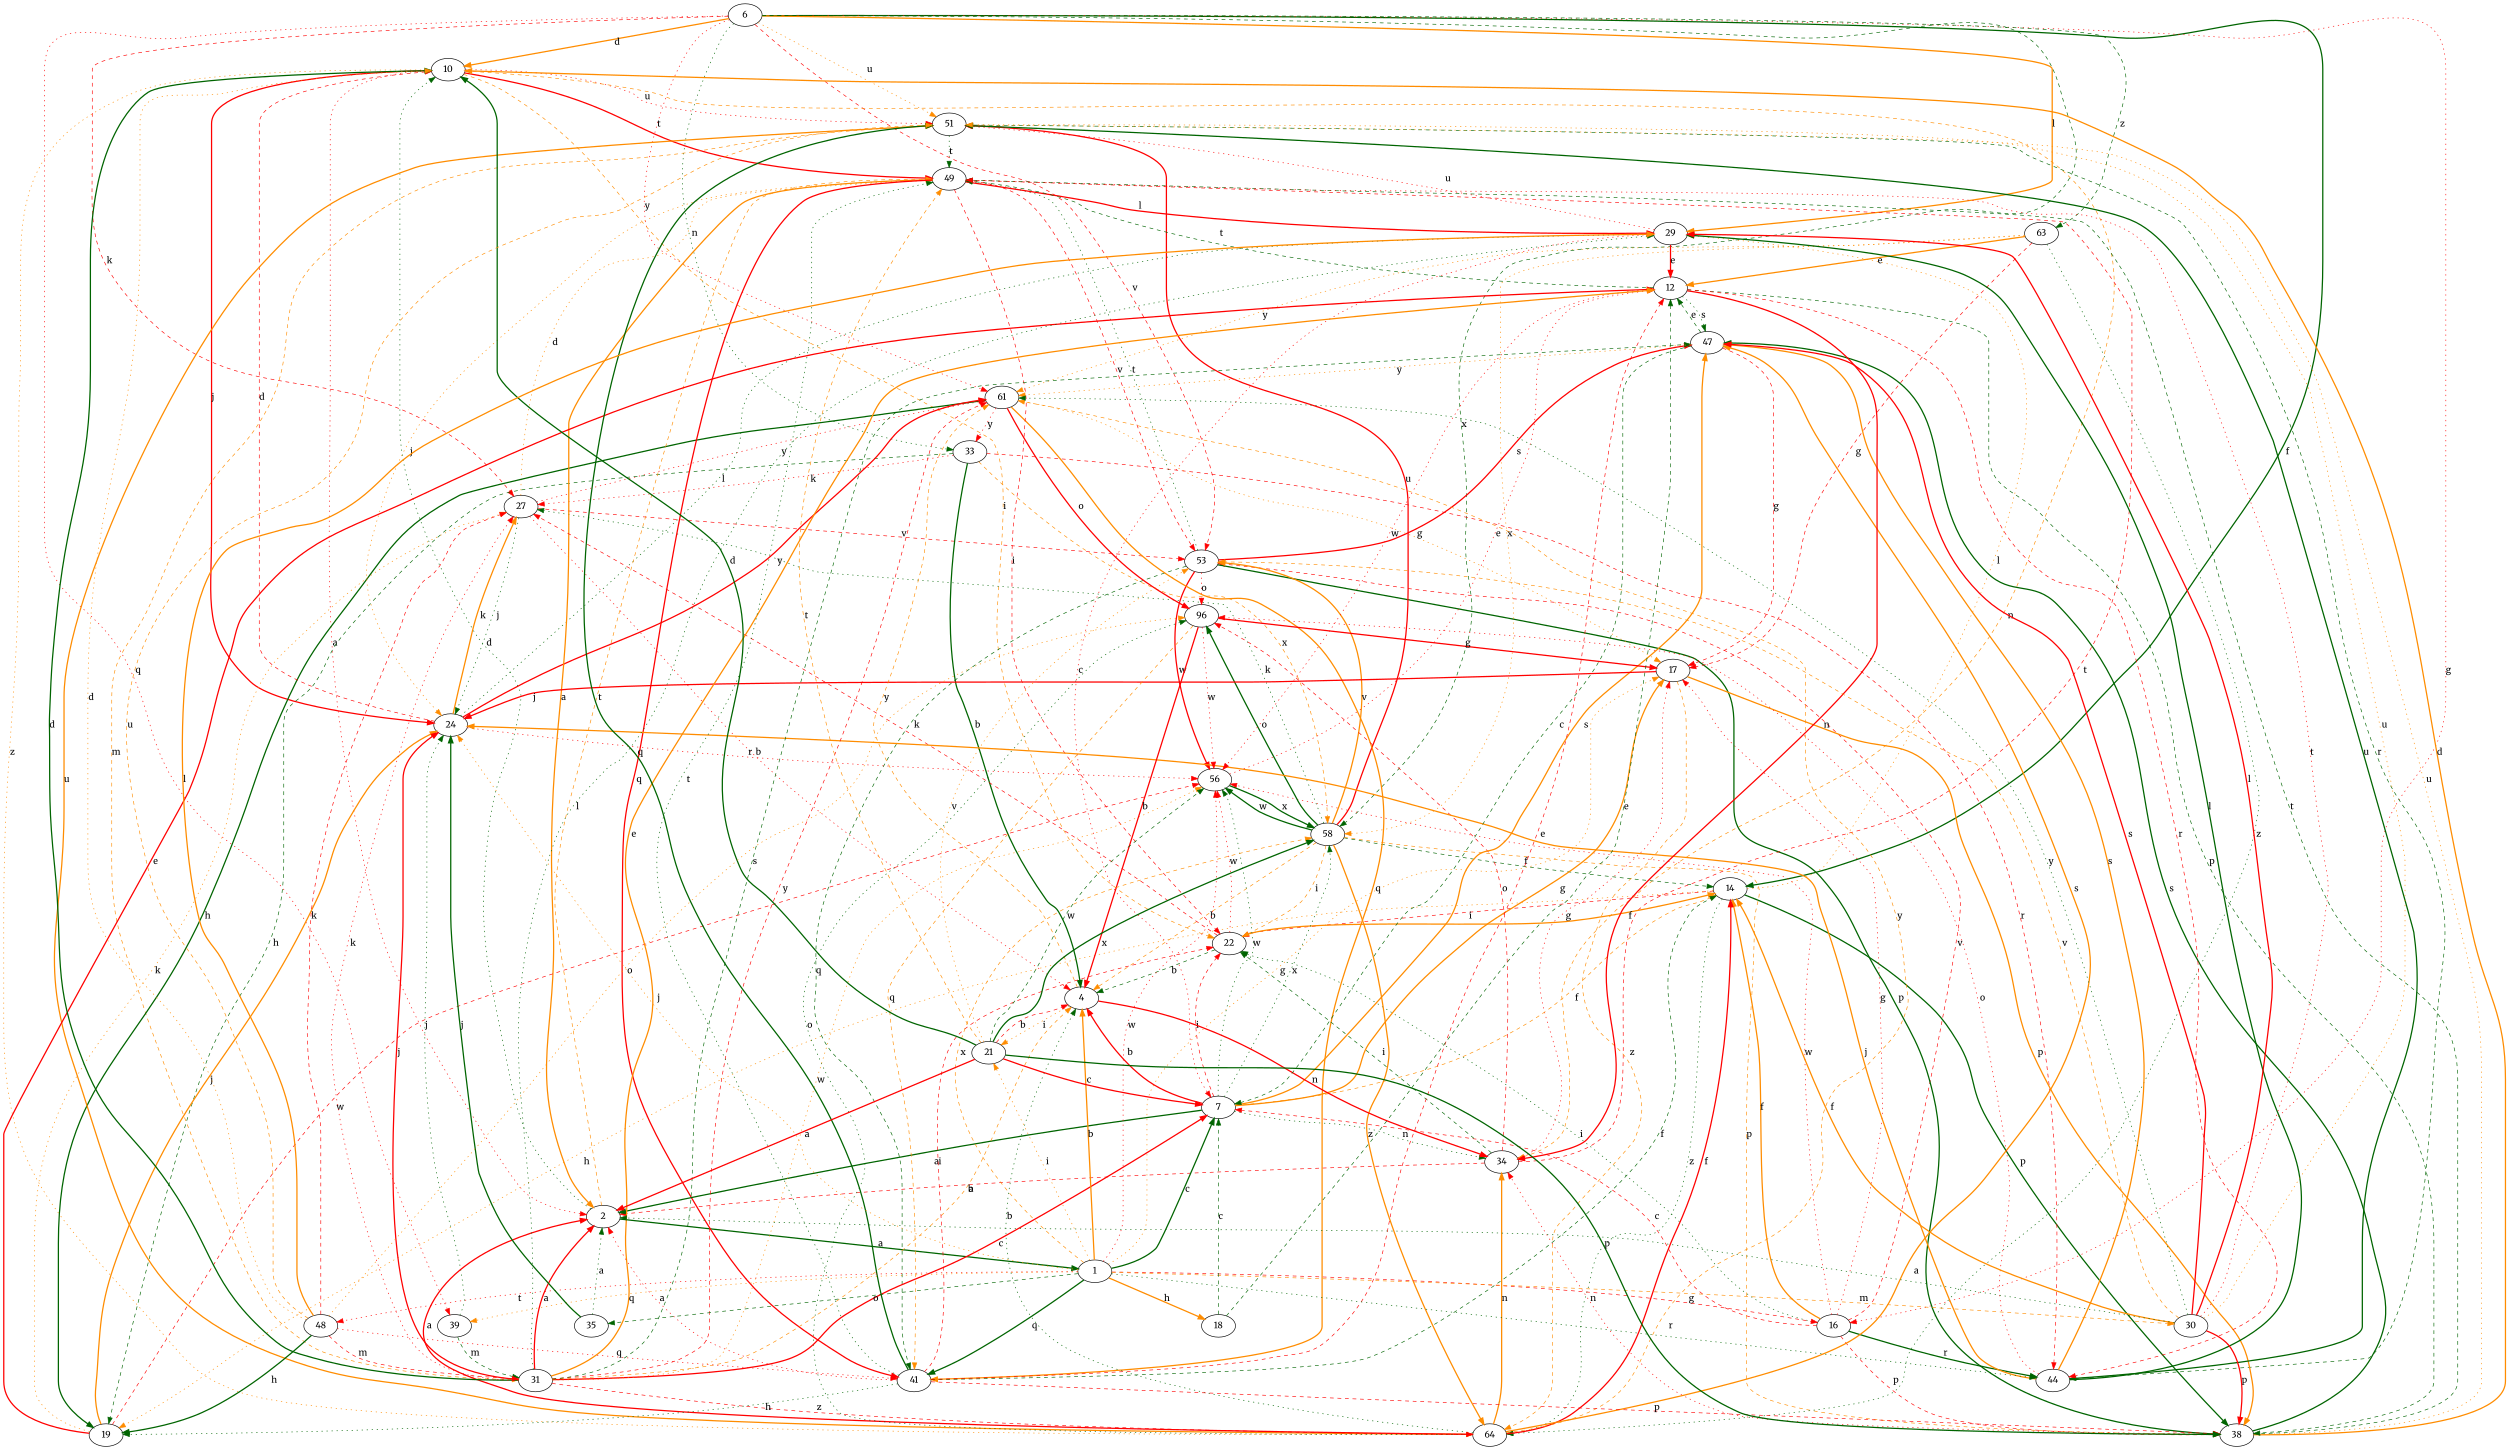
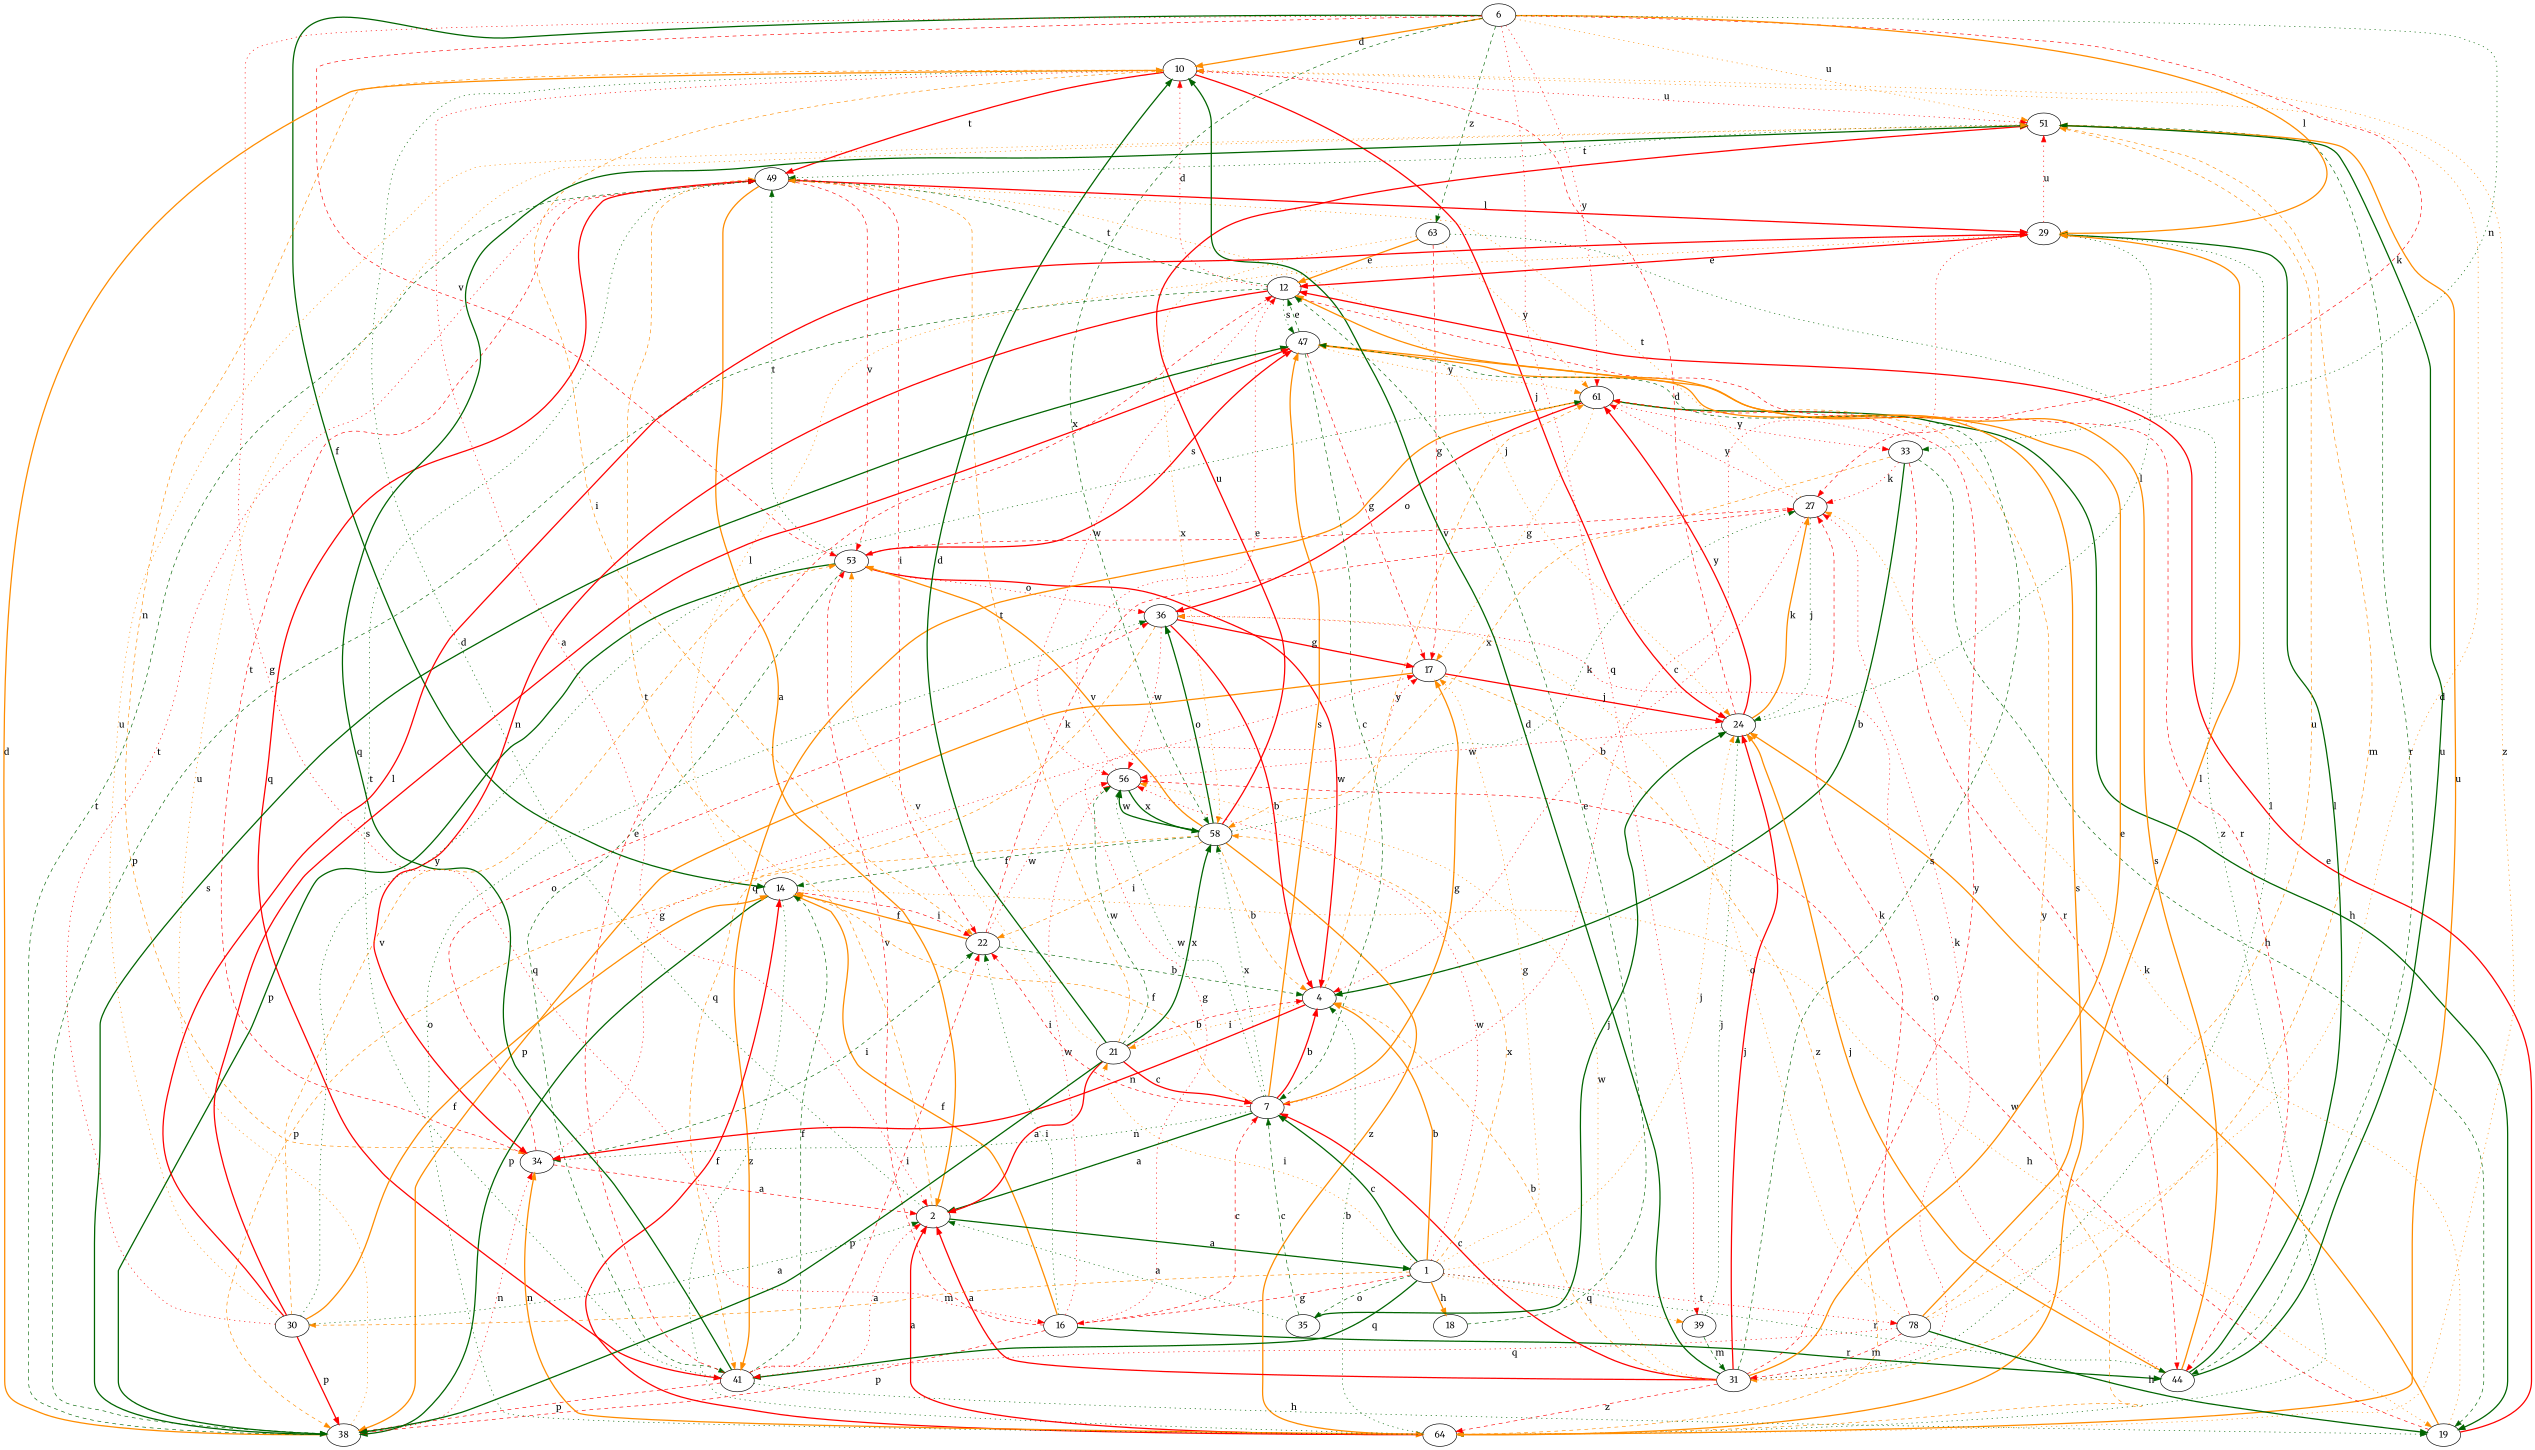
none -> (1180, 216)
(555, 343) -> (1643, 343)
(1202, 616) -> (1161, 616)
(1177, 668) -> (1227, 622)
(751, 752) -> (1473, 752)
(1219, 1220) -> (1280, 1221)
(321, 1326) -> (1914, 1326)
